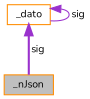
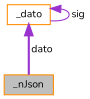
(37, 50) -> (41, 50)
